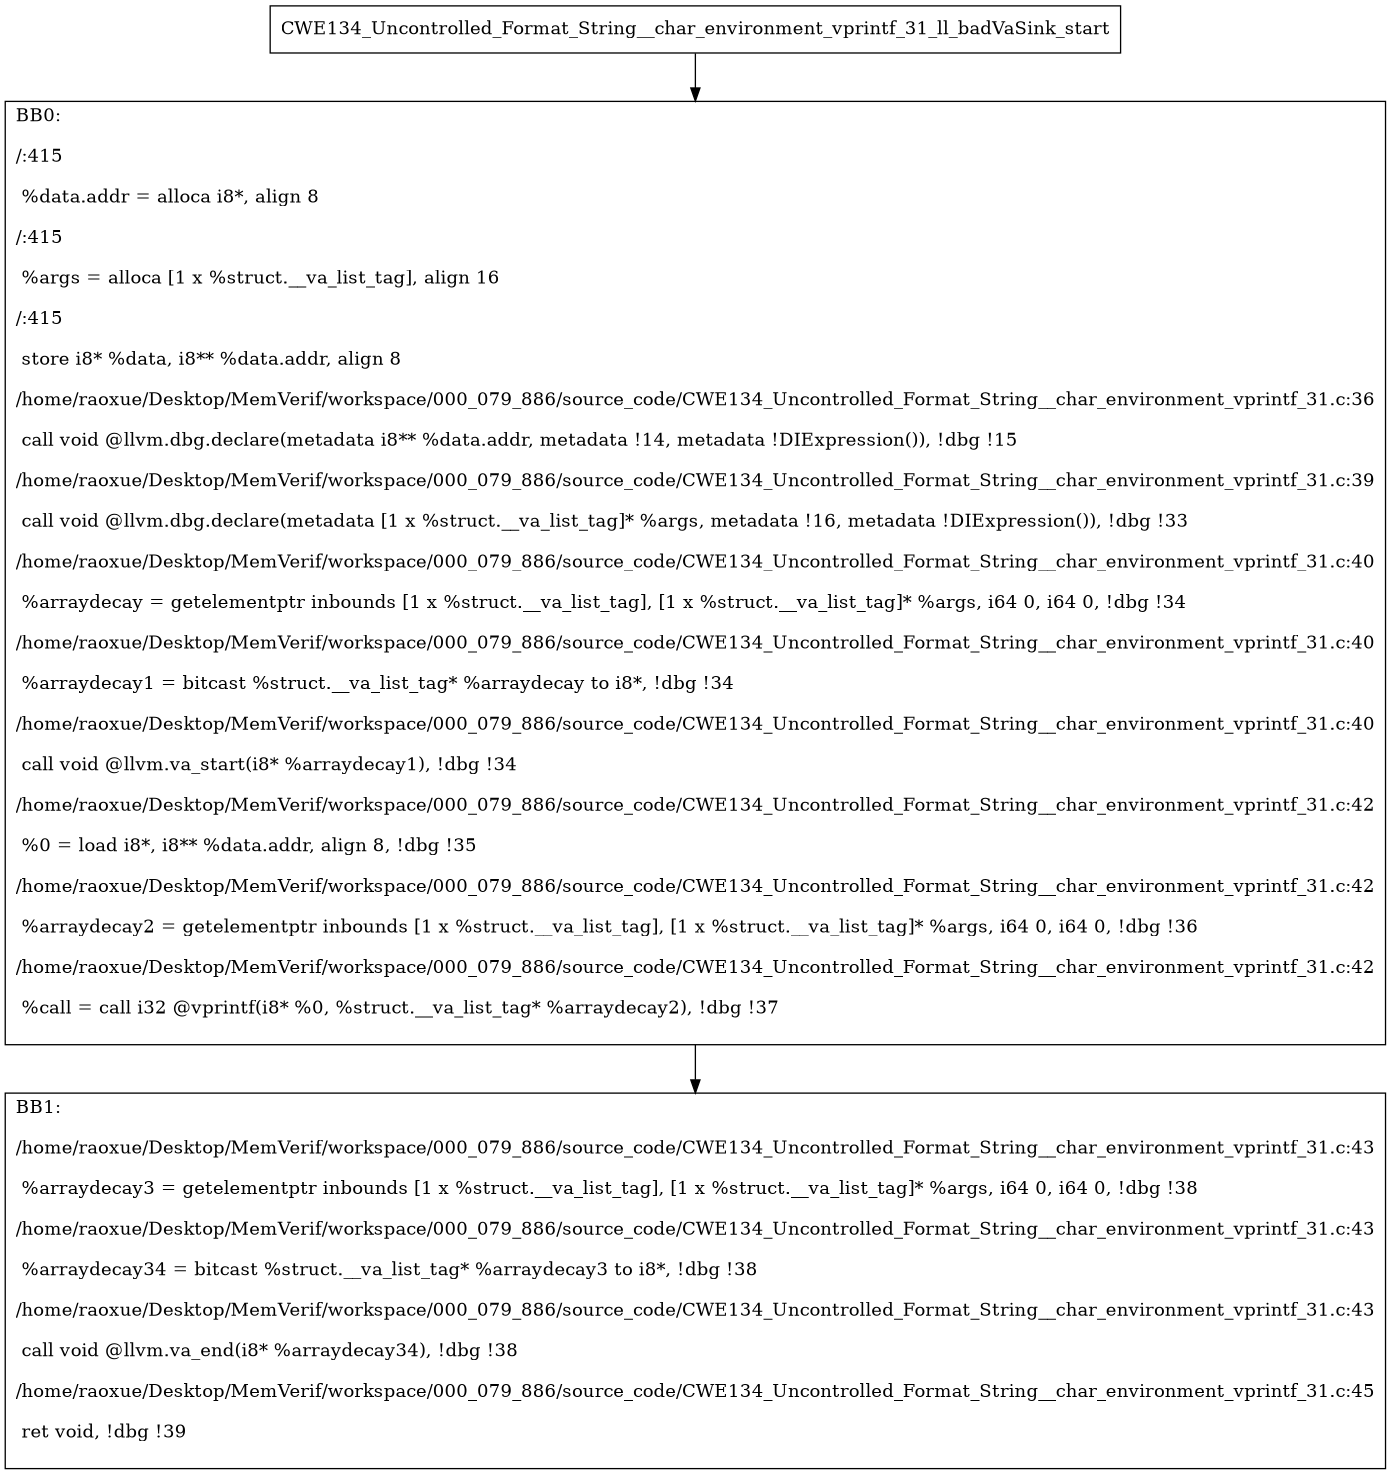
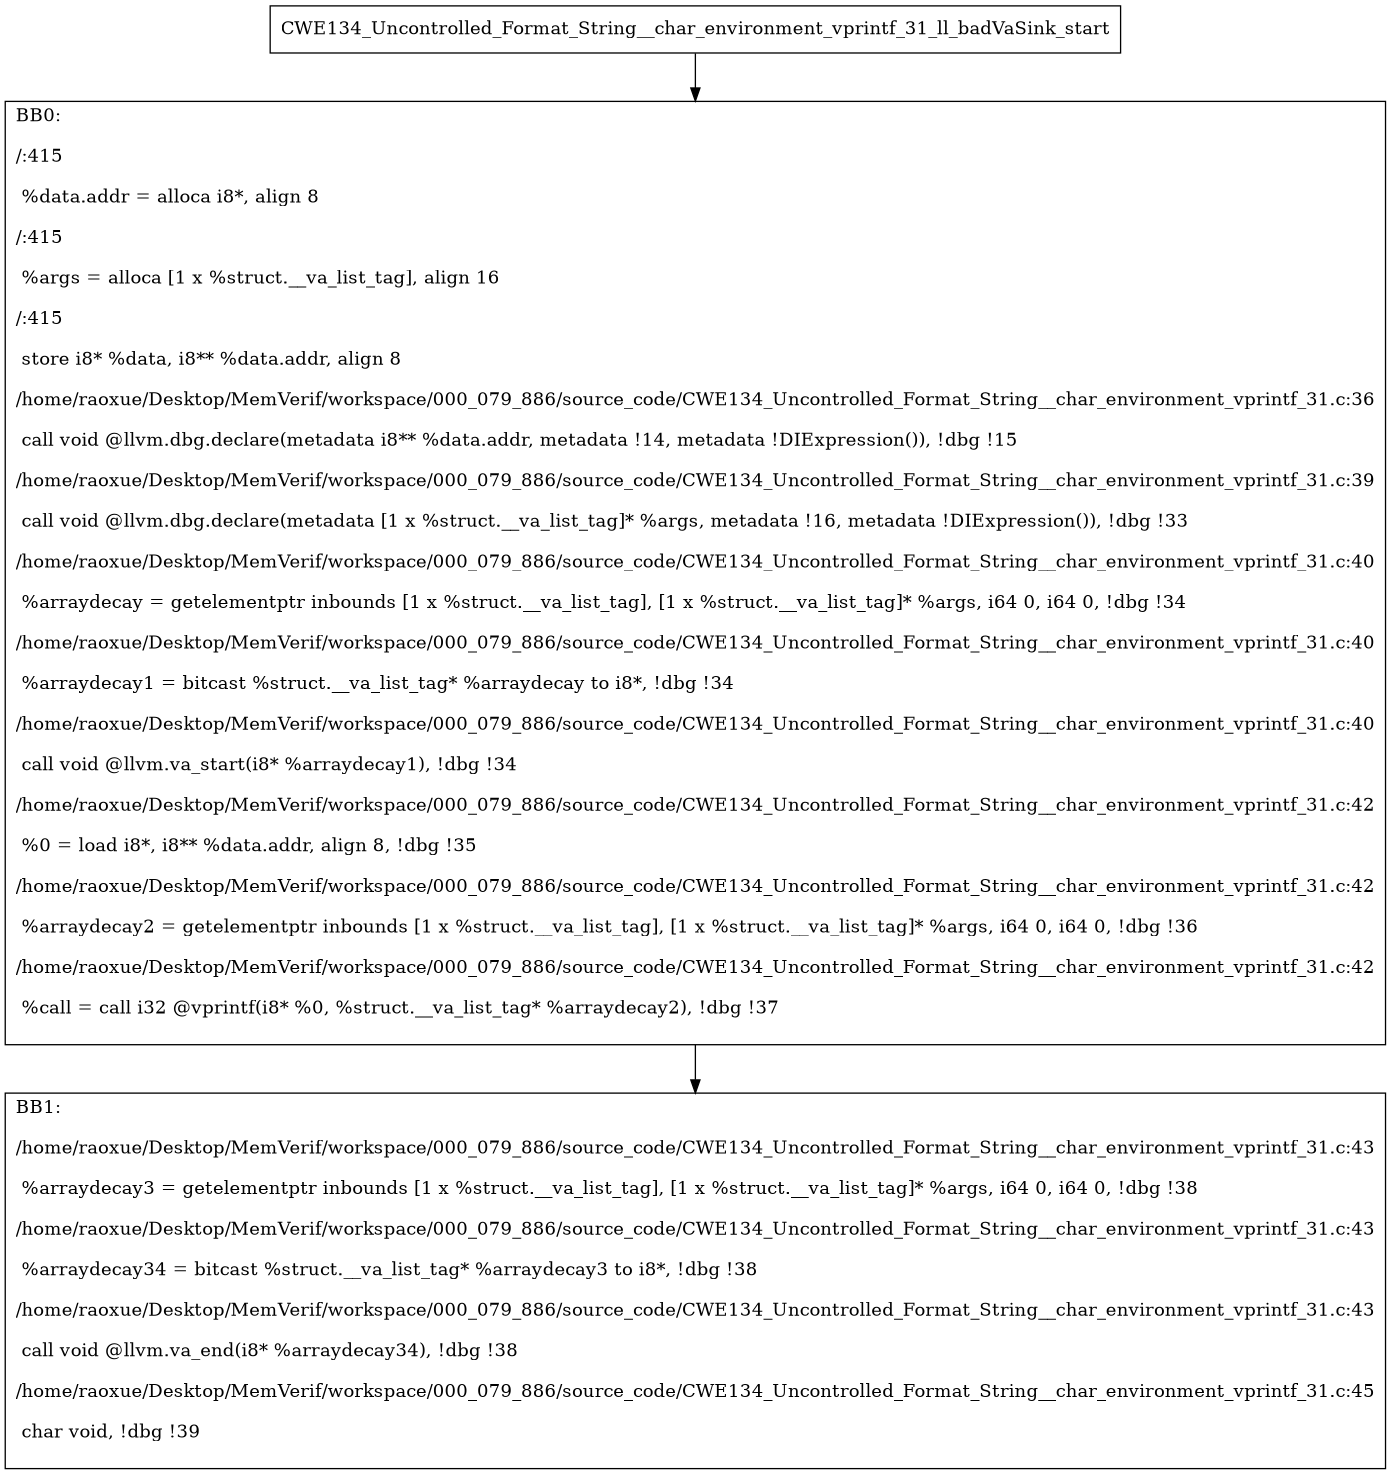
(101, 1432) -> (109, 1432)
